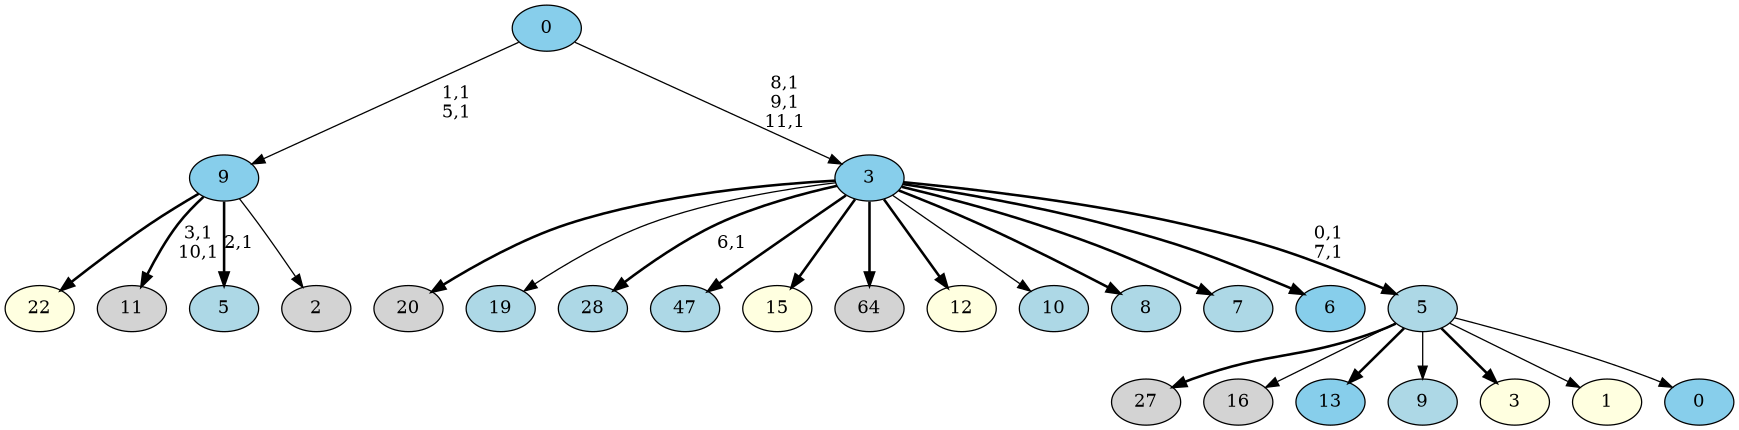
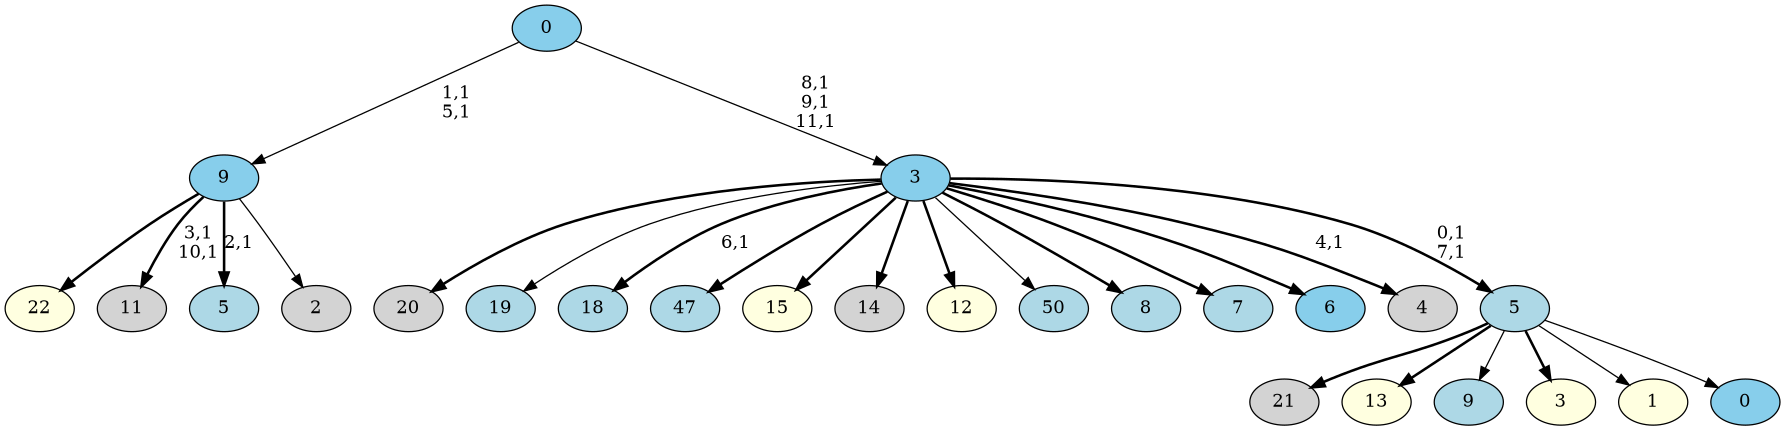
(593, 309) -> (593, 309)
(869, 309) -> (869, 309)
(1054, 309) -> (1054, 309)
none -> (1423, 309)
(1146, 402) -> (1284, 402)
(1238, 402) -> none
(1330, 402) -> (1377, 402)
